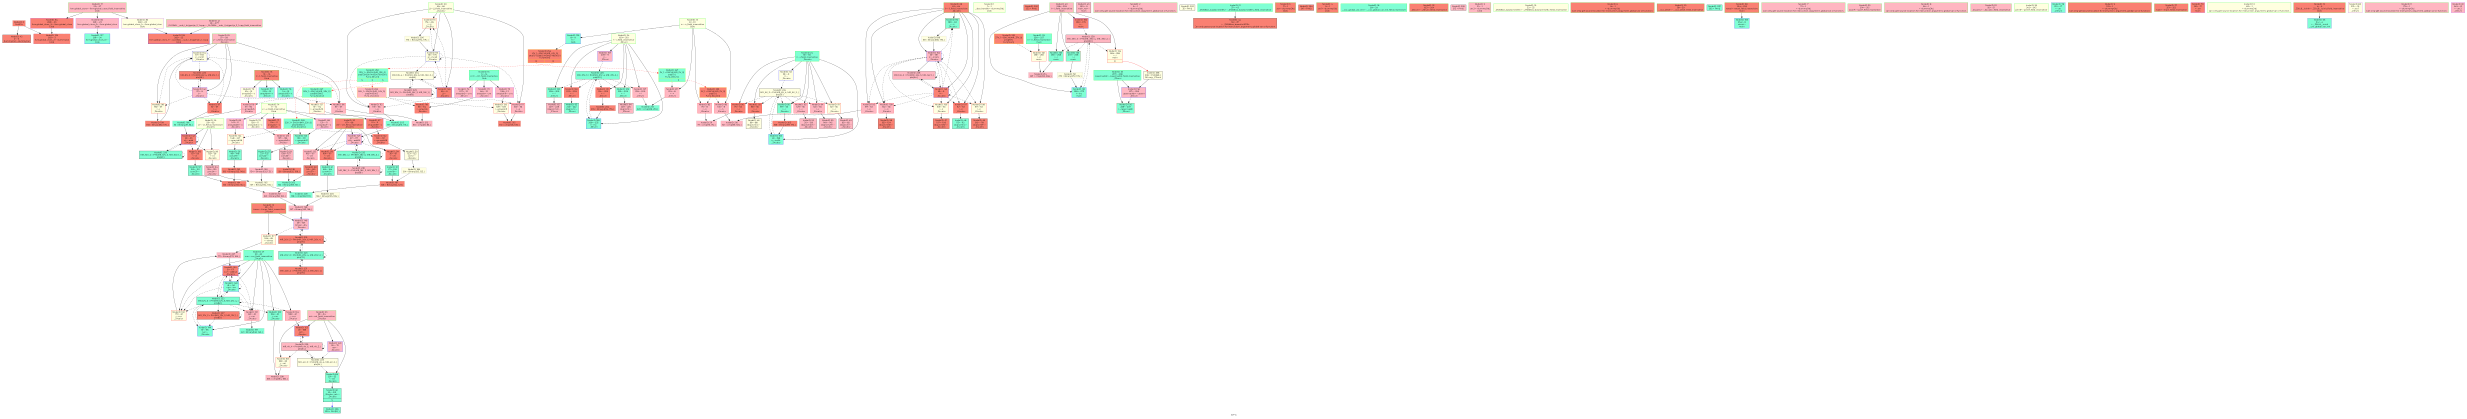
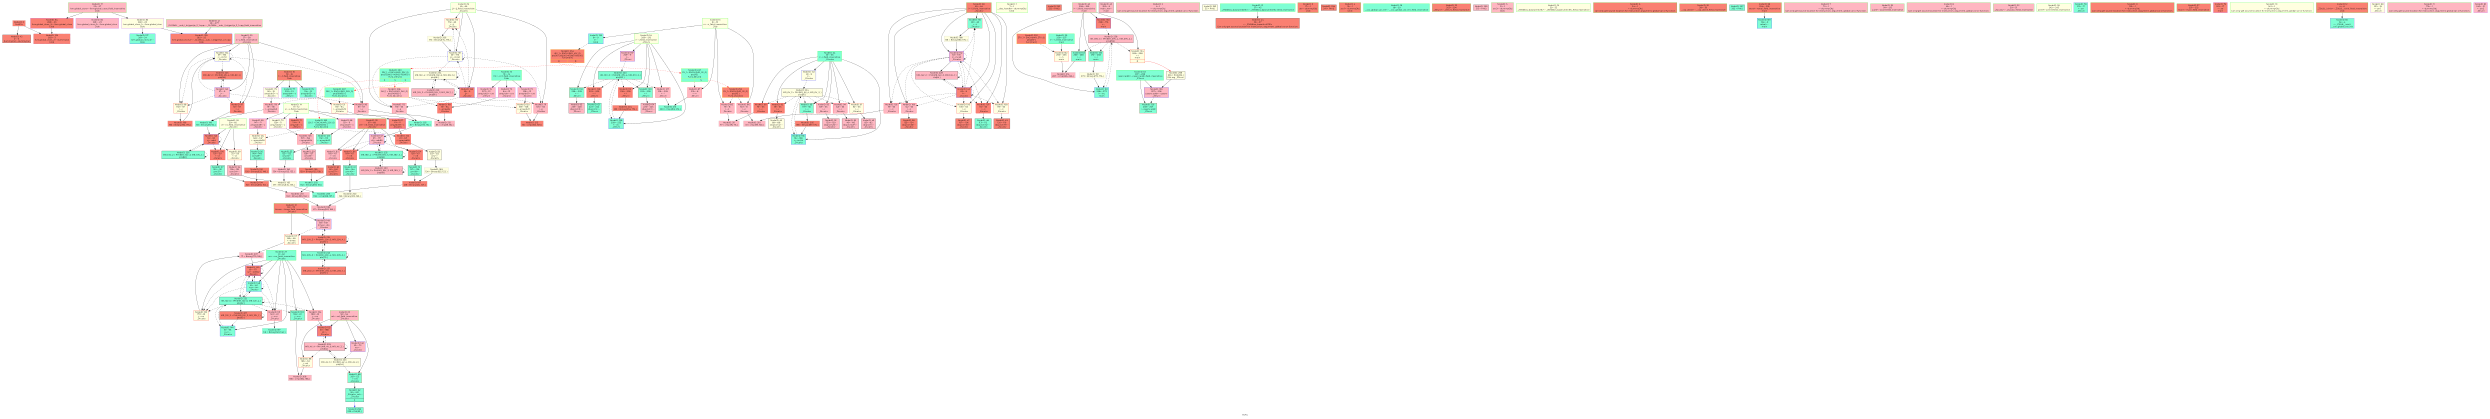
(97, 30) -> (143, 30)
